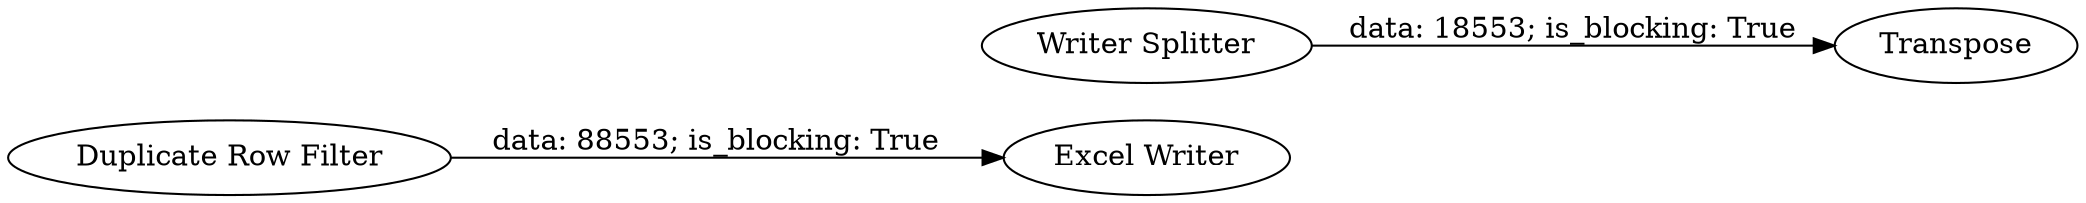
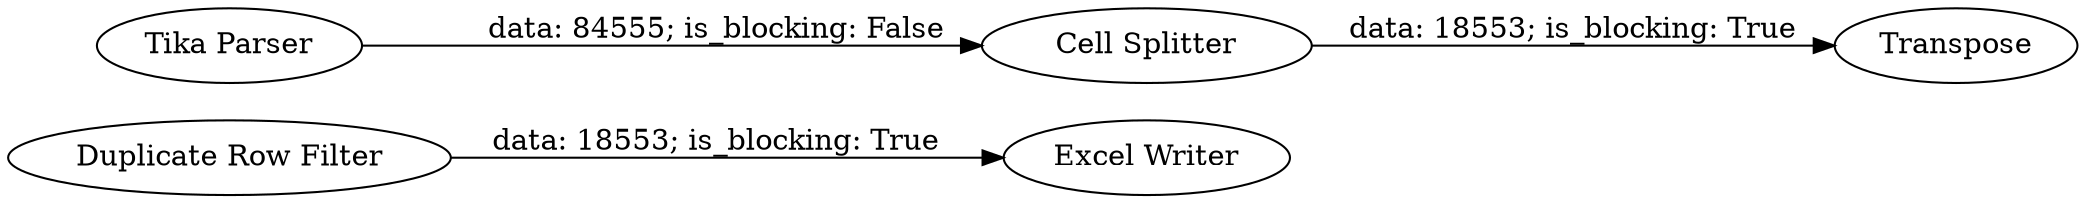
none -> (229, 46)
(1147, 46) -> (1147, 46)
(716, 142) -> (716, 142)
